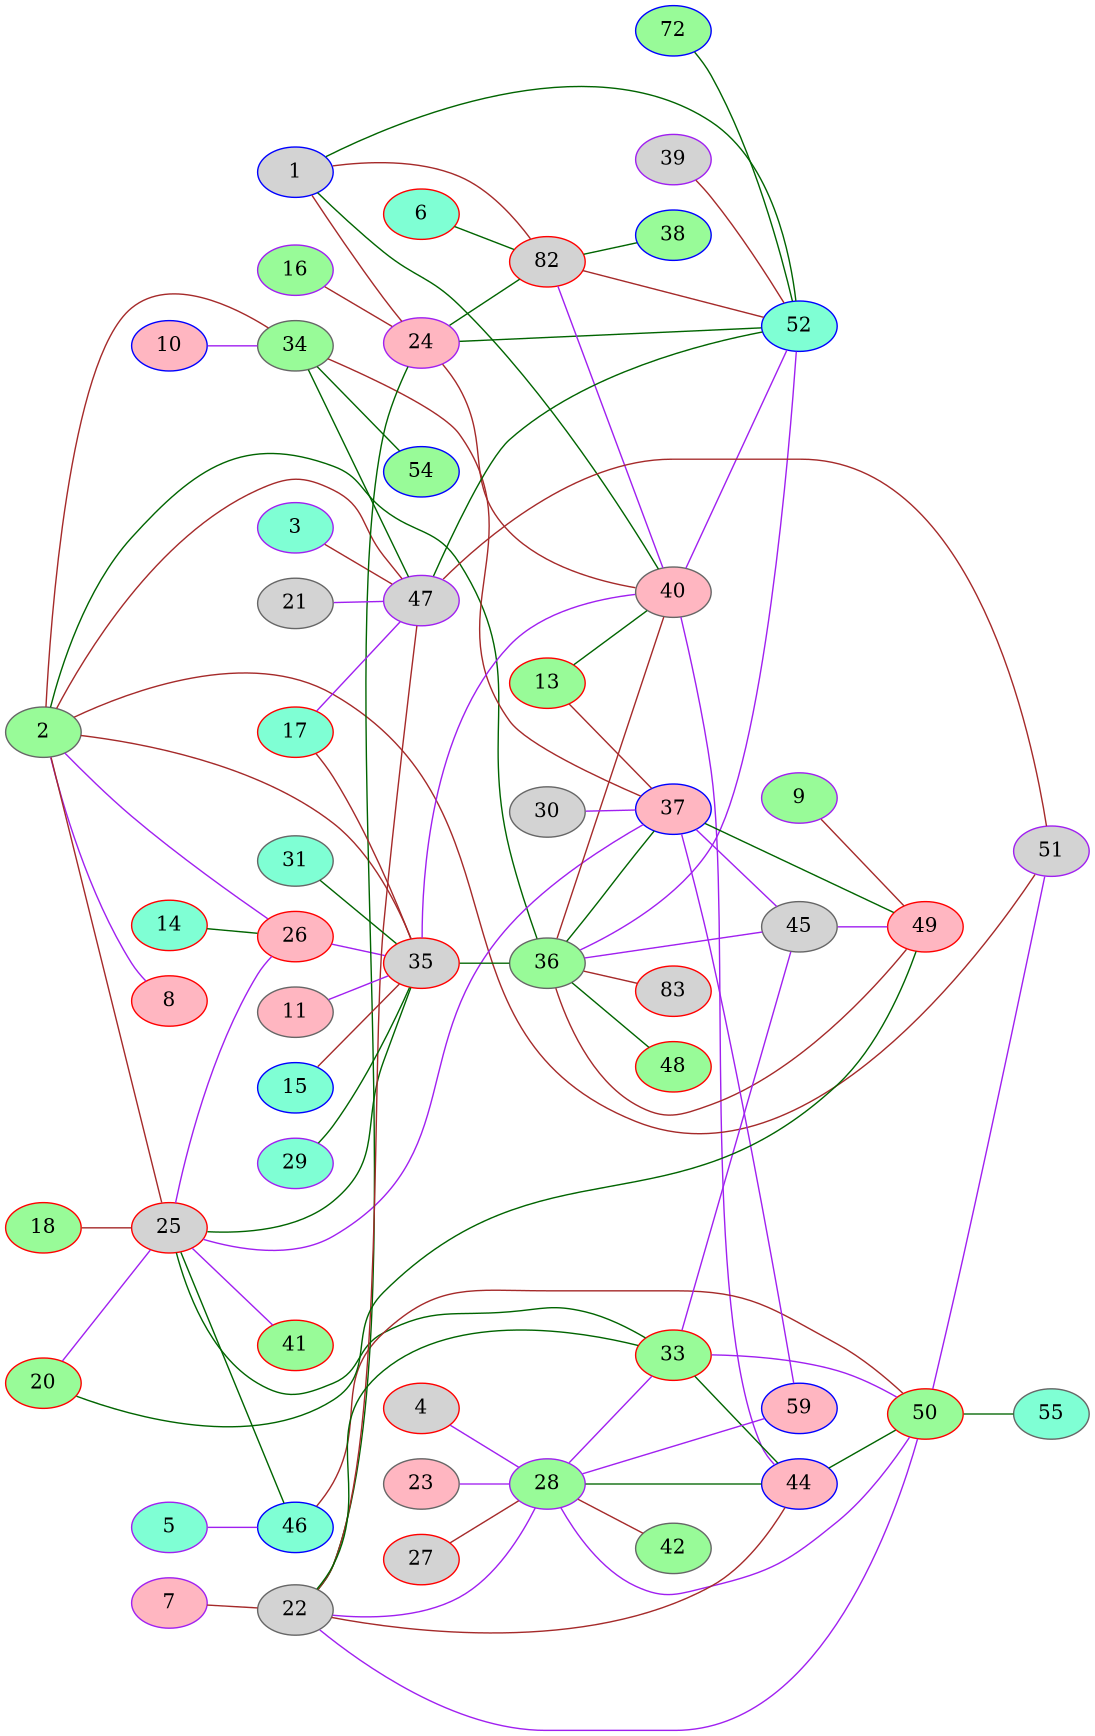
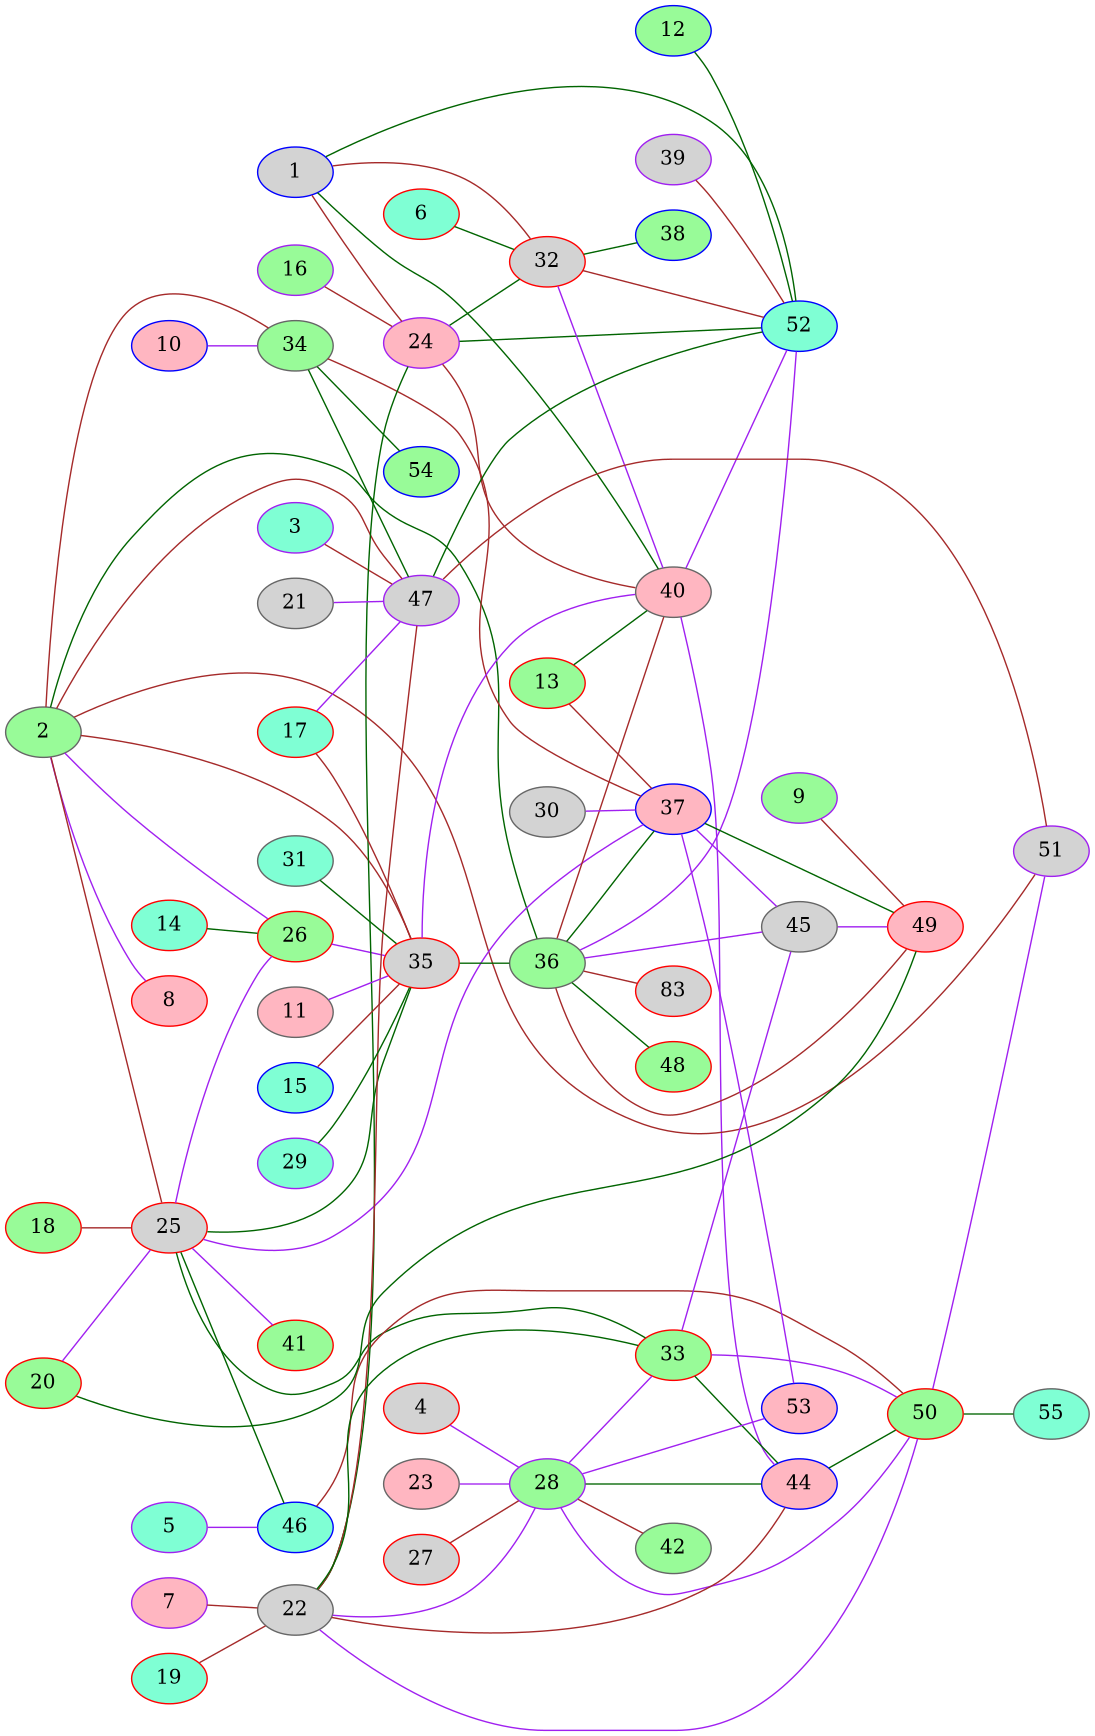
(673, 31) -> (673, 31)
(547, 262) -> (547, 262)
(295, 937) -> (295, 937)
(799, 1408) -> (799, 1408)
none -> (169, 1679)
